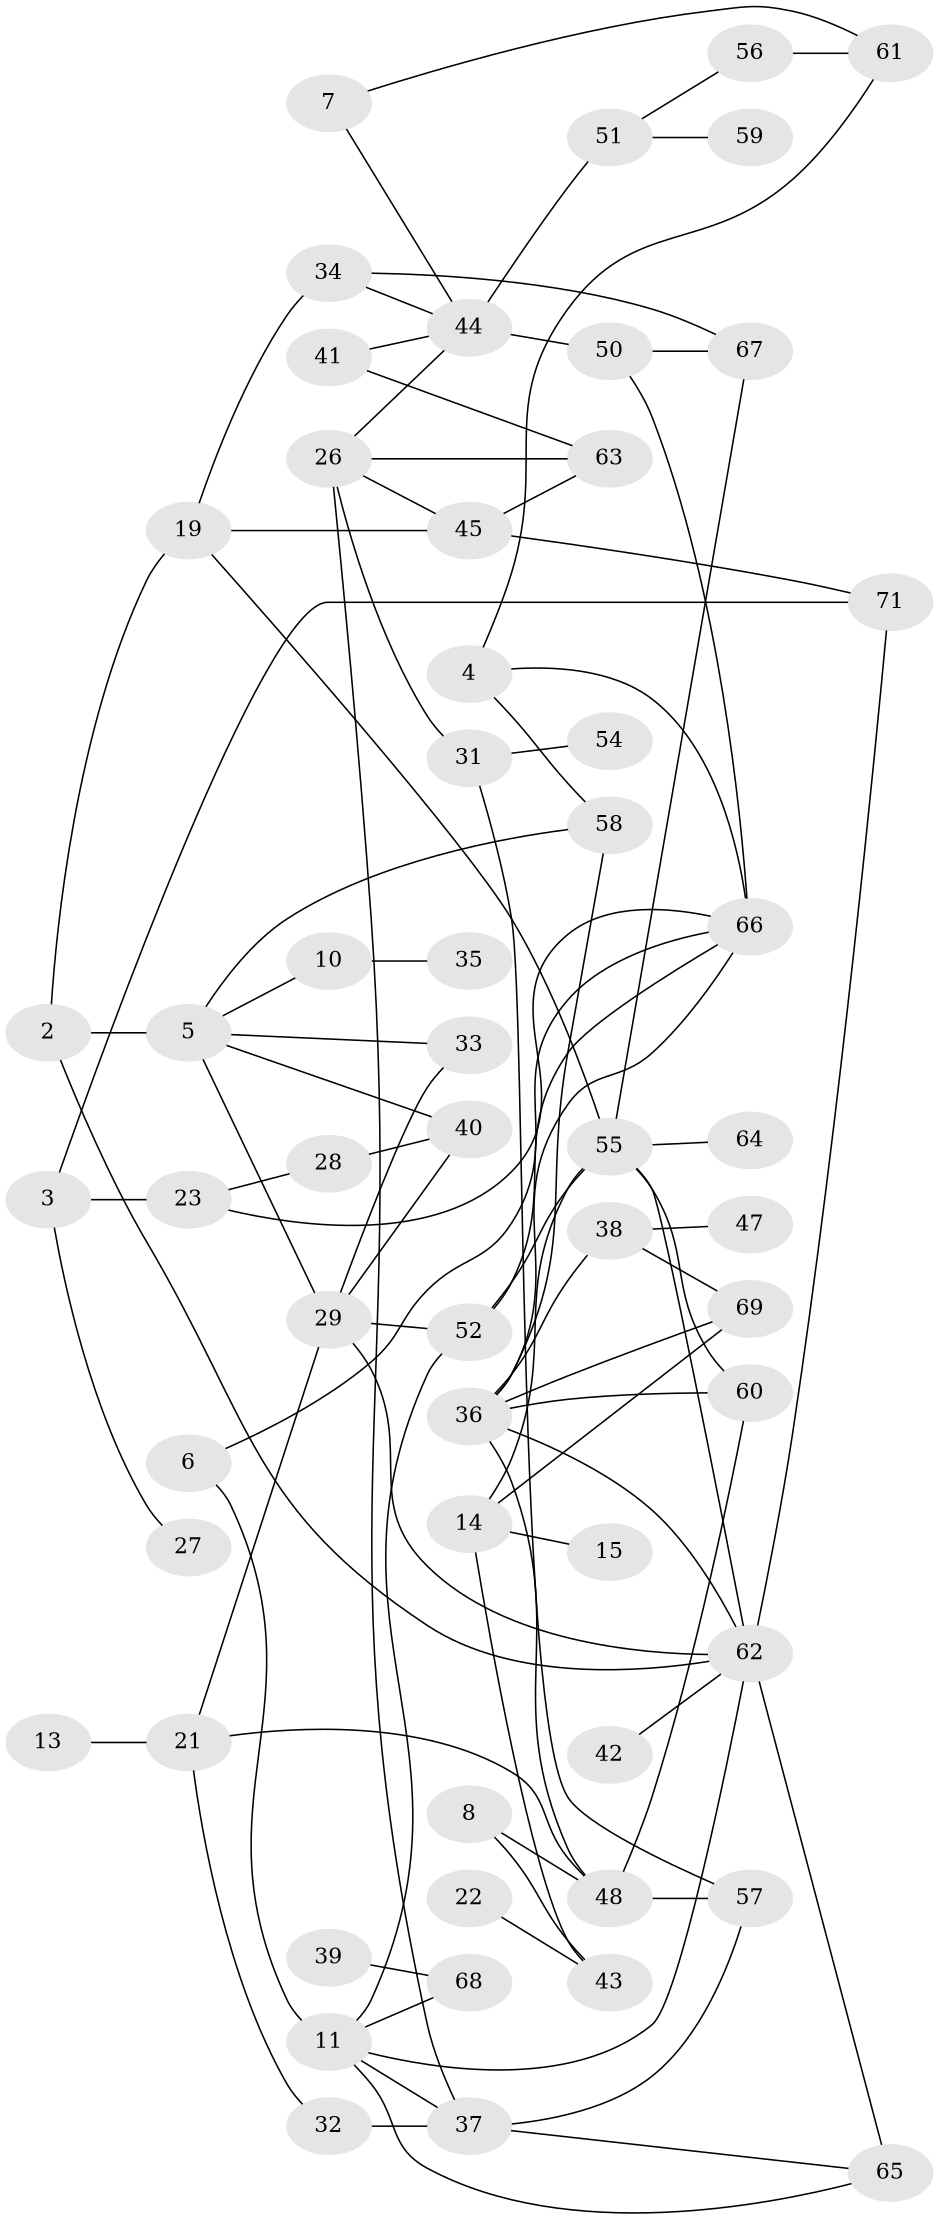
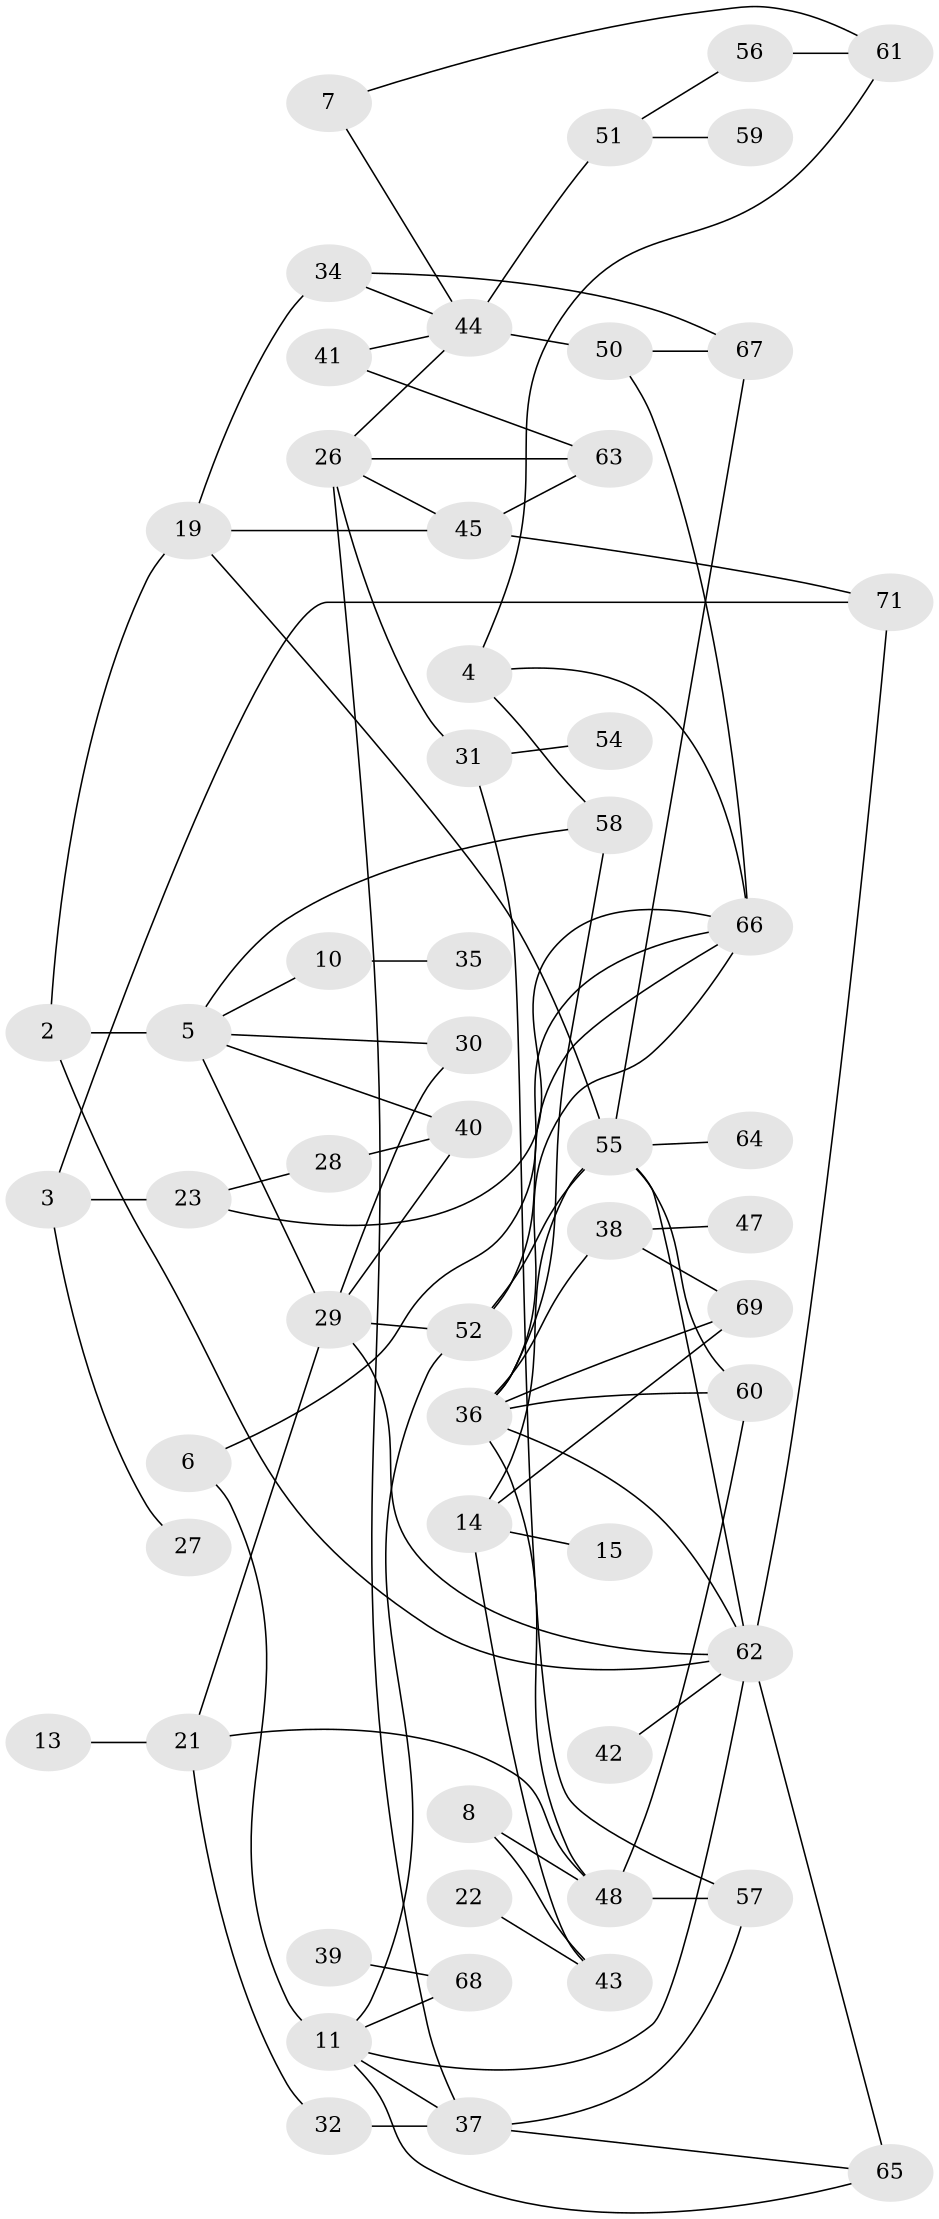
(469, 1045) -> (469, 1045)
